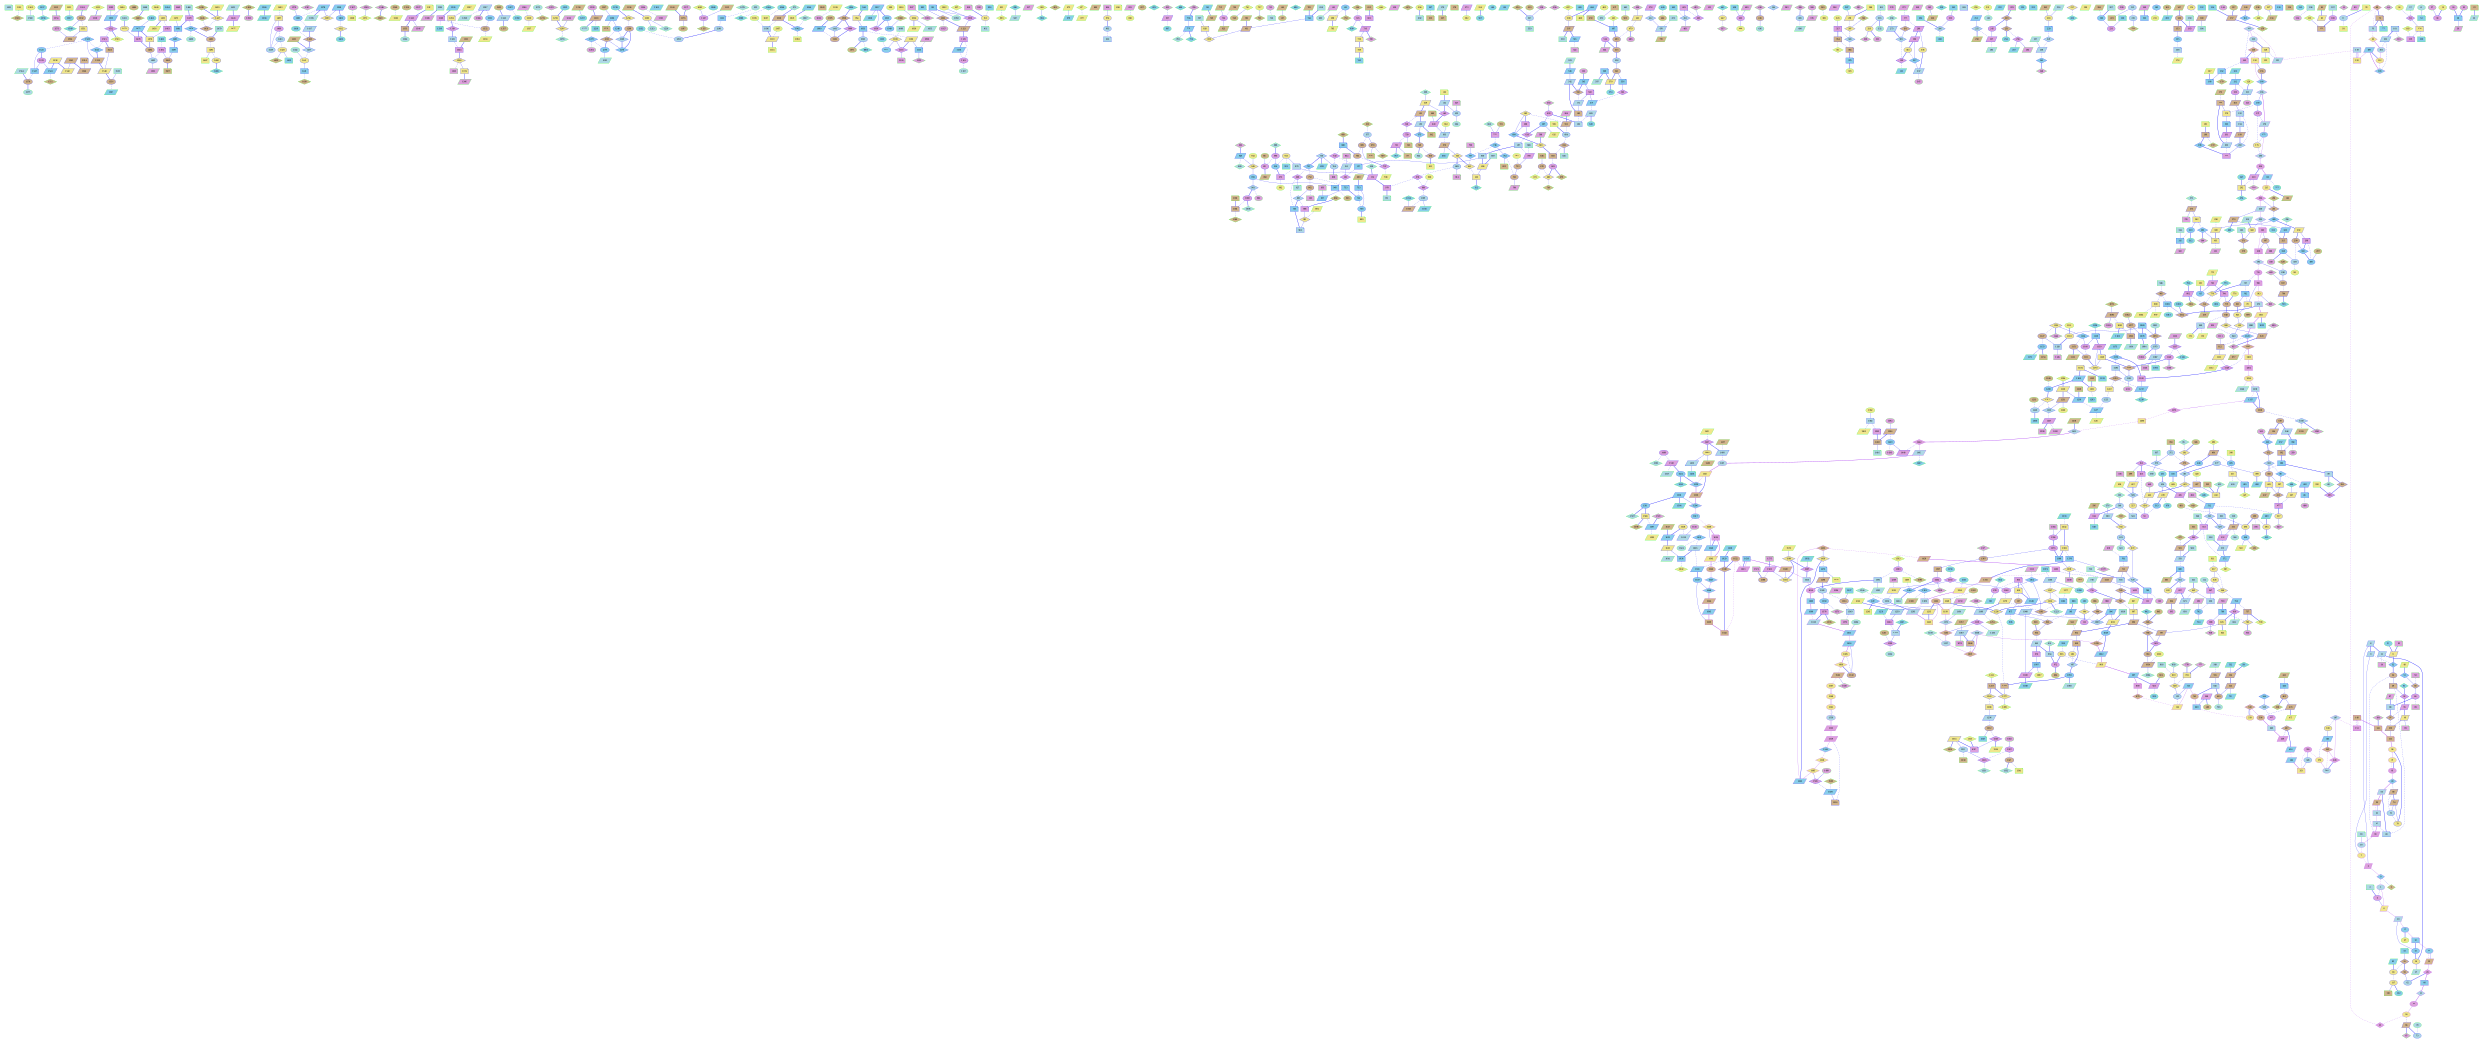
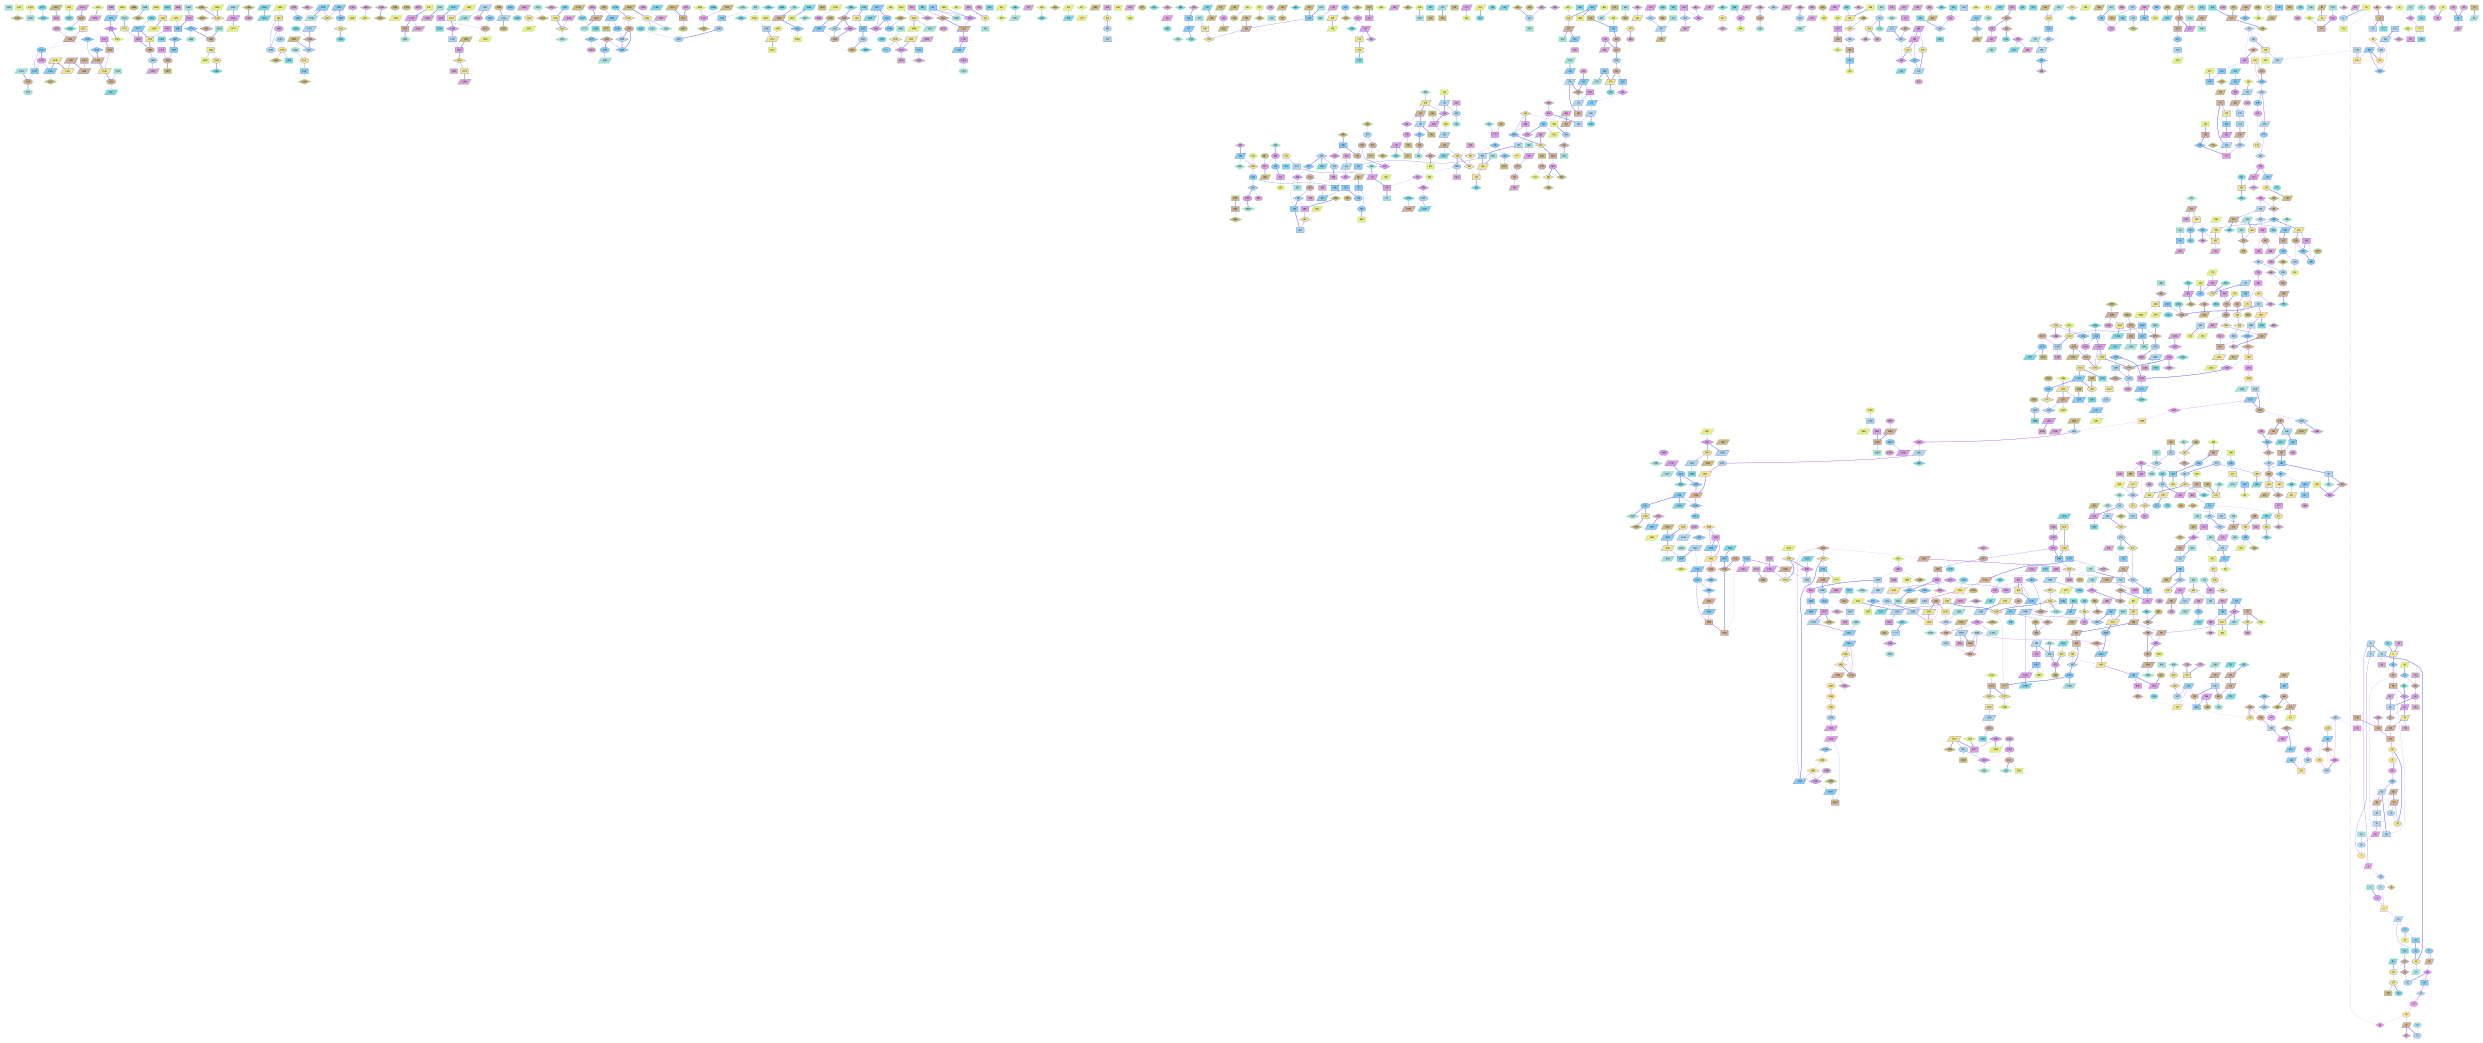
(1470, 156) -> (1470, 156)
(1878, 591) -> (1878, 591)
